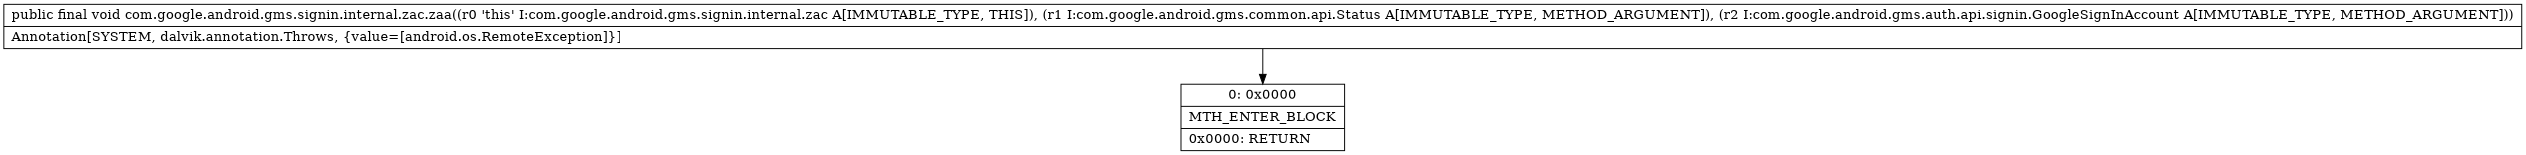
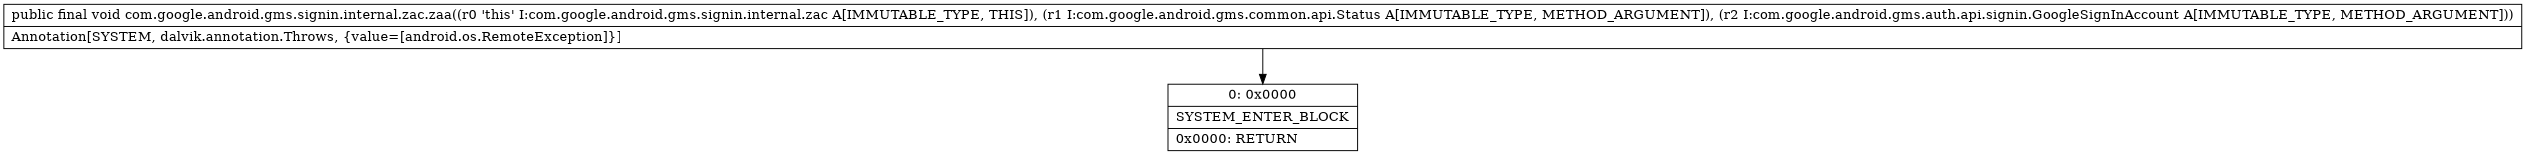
(1263, 117) -> (1263, 117)
